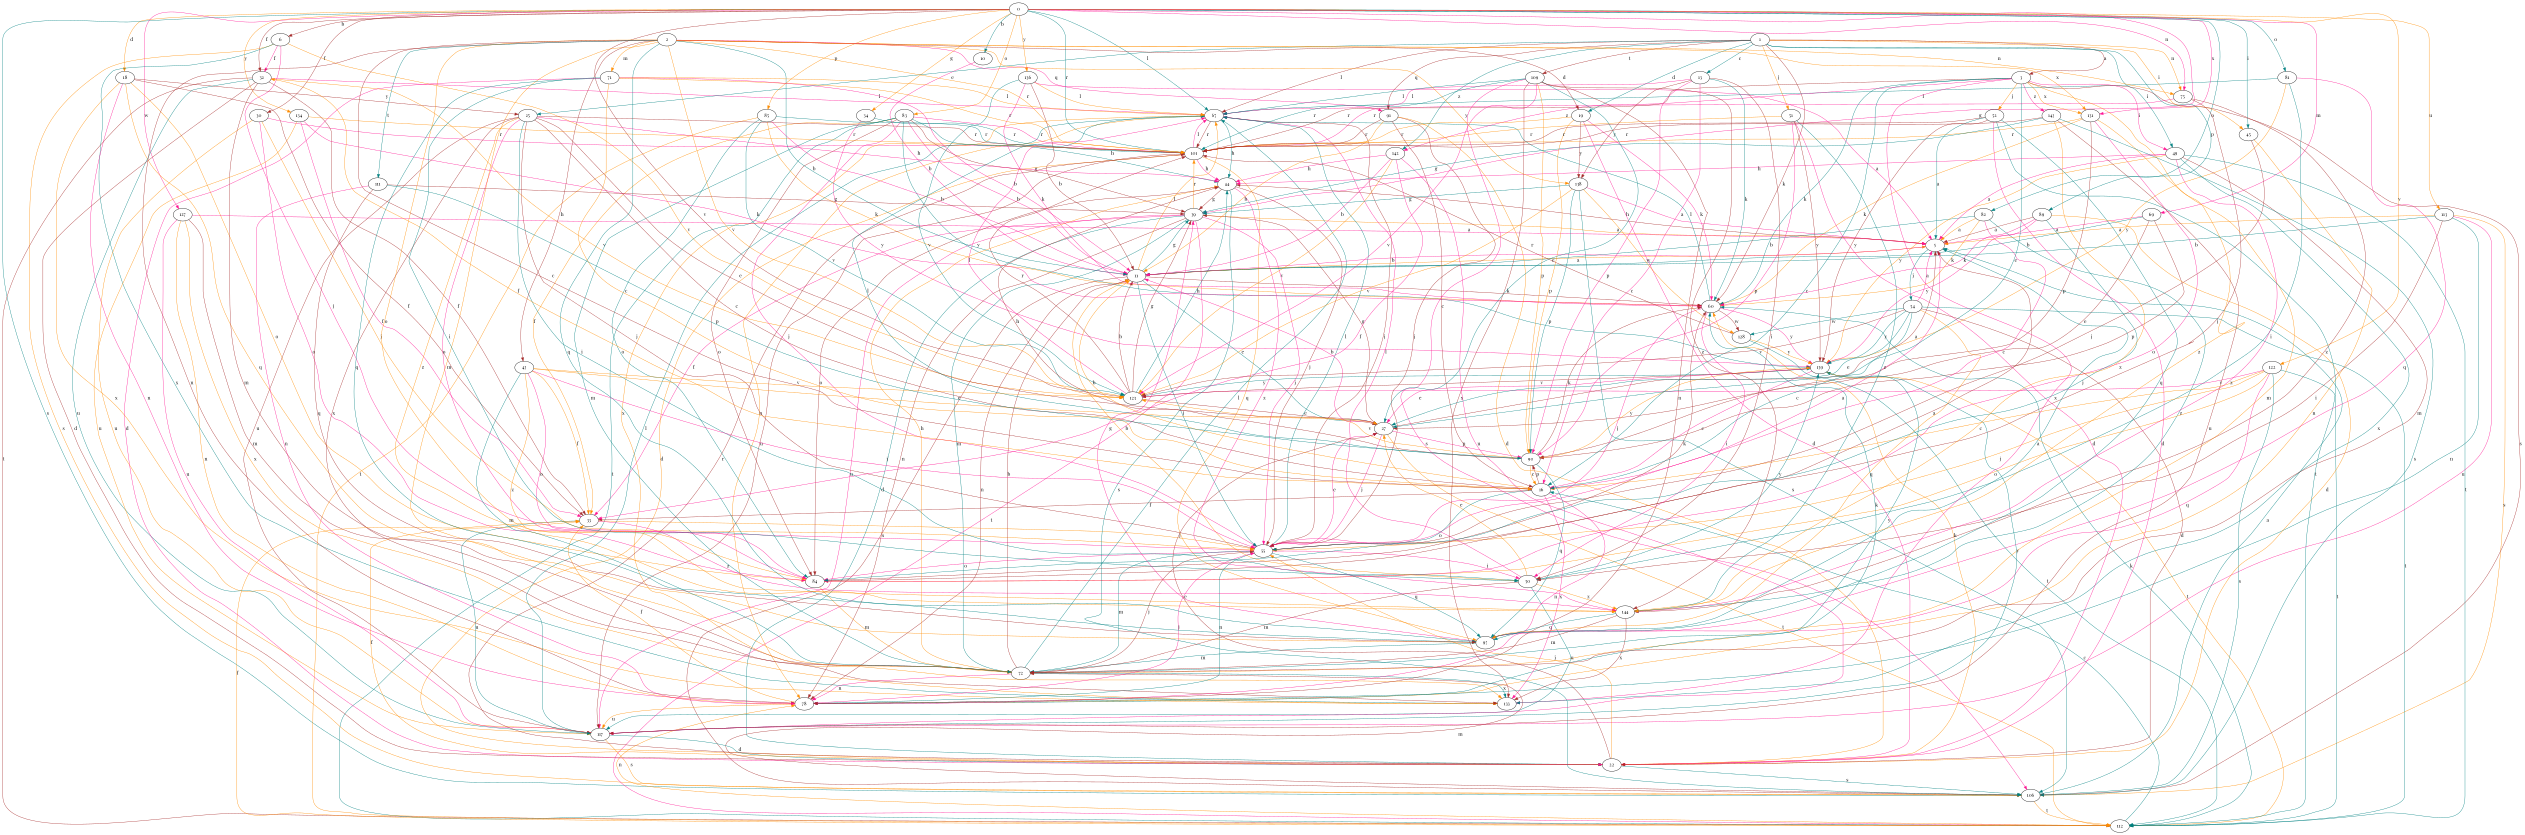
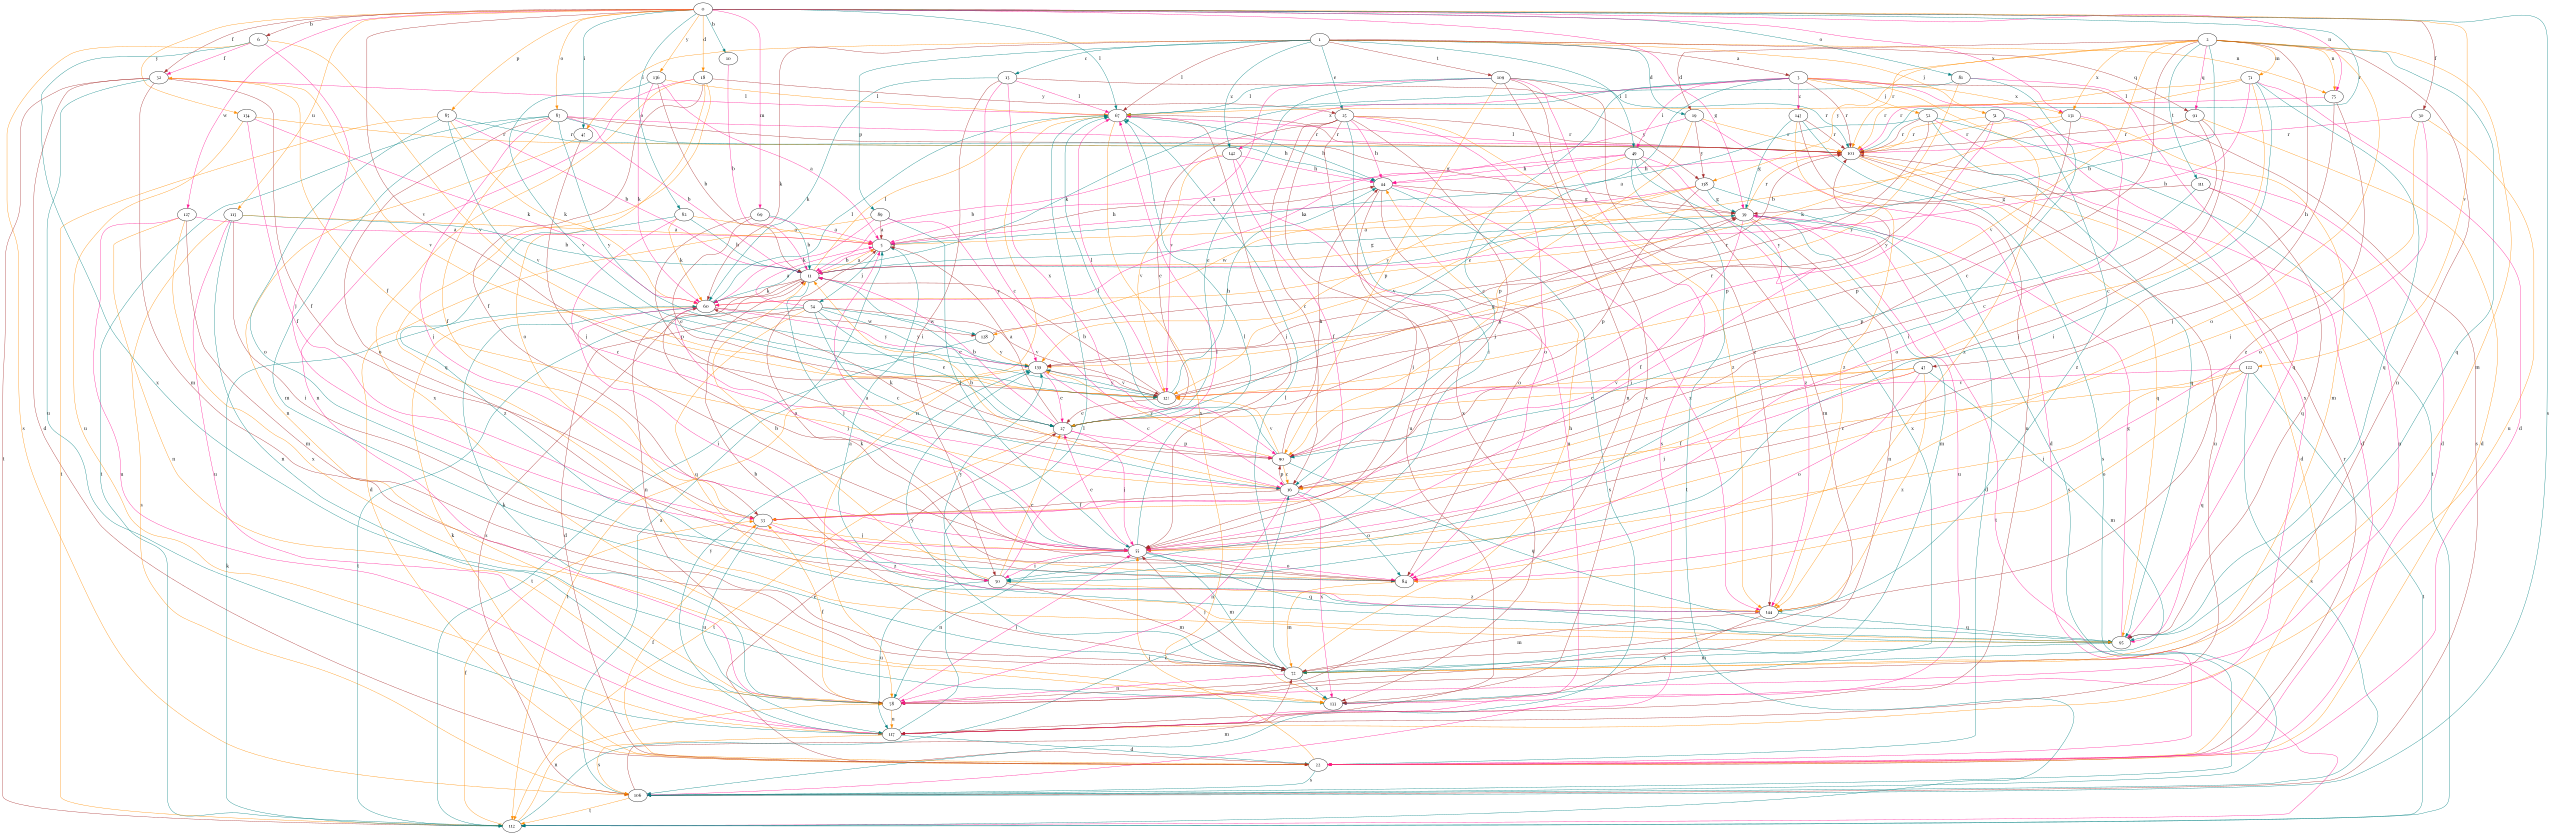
(866, 116) -> none
(1608, 276) -> (1050, 276)
(1549, 319) -> (1516, 370)
